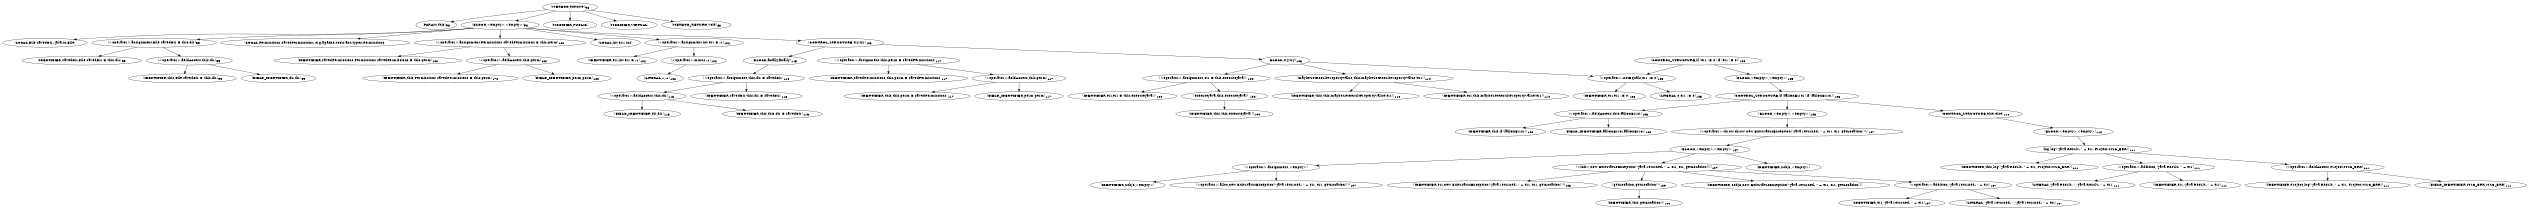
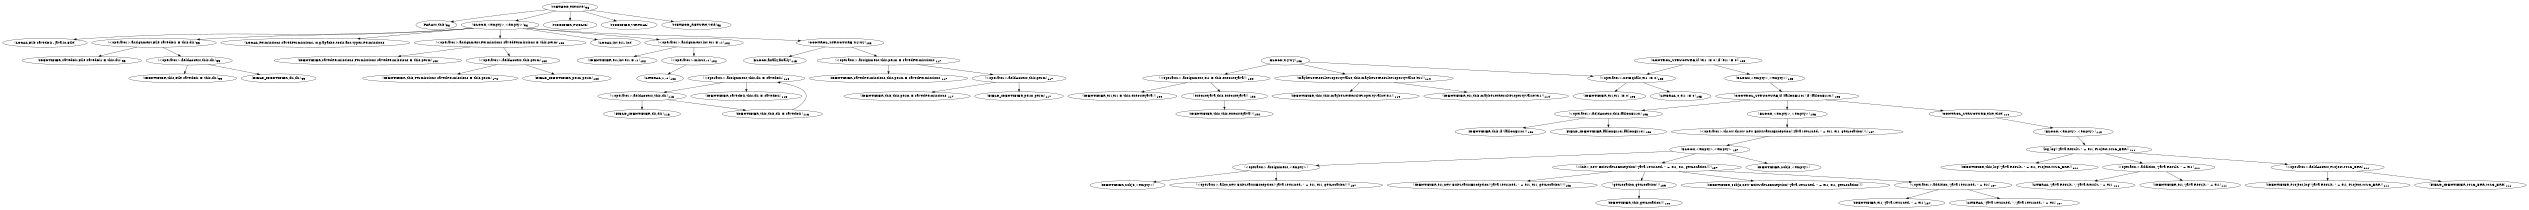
(719, 25) -> (719, 25)
(1070, 52) -> (863, 51)
(762, 69) -> (804, 91)
